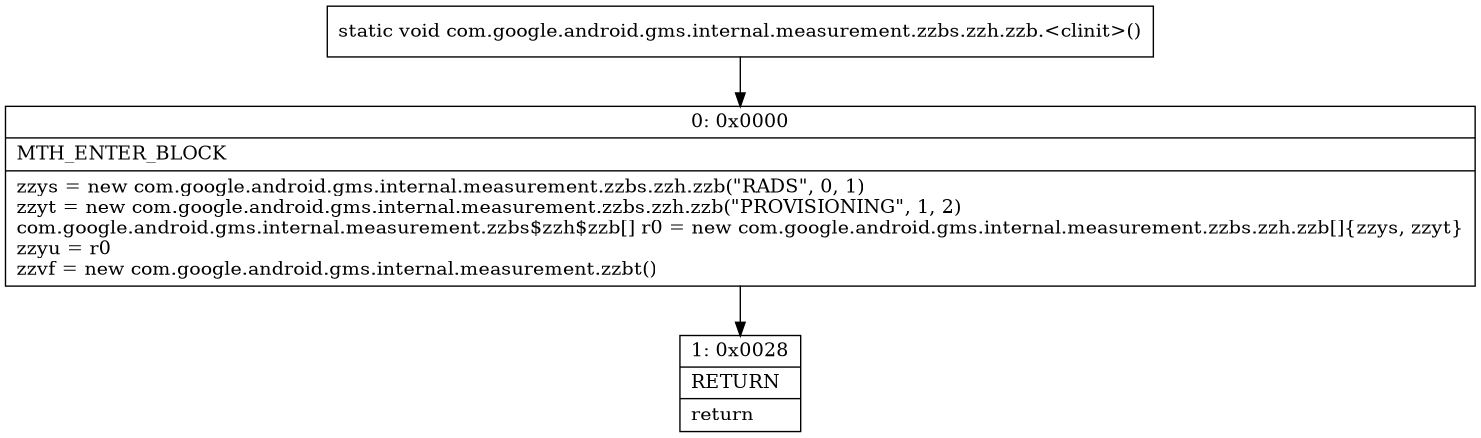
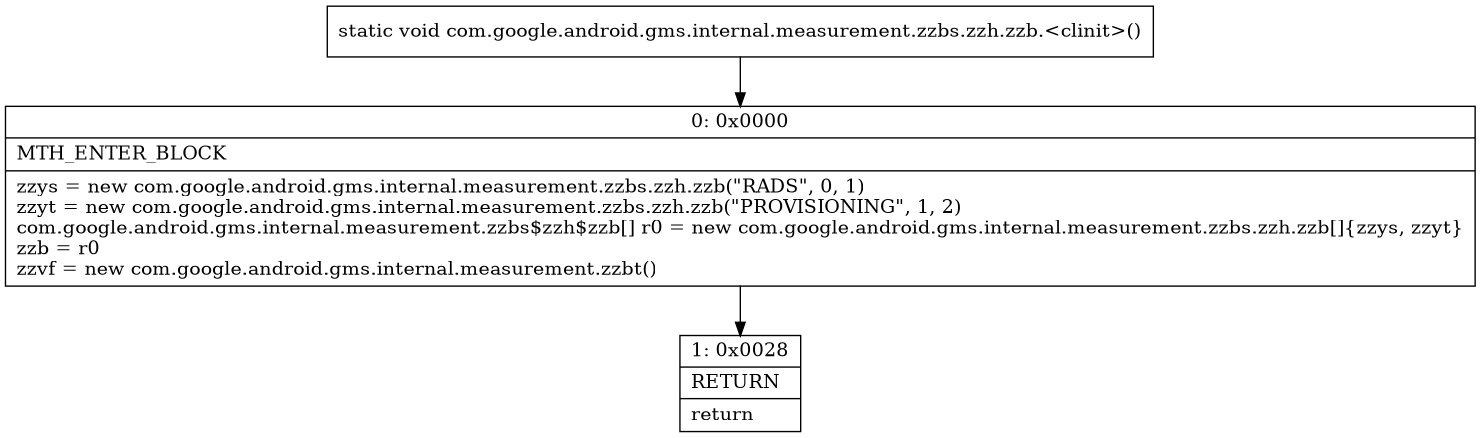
(64, 248) -> (58, 248)
